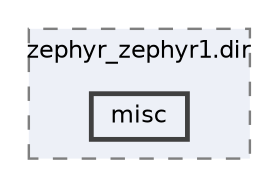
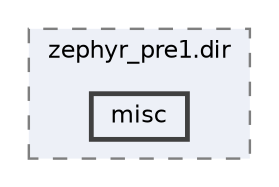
(139, 52) -> (139, 52)
